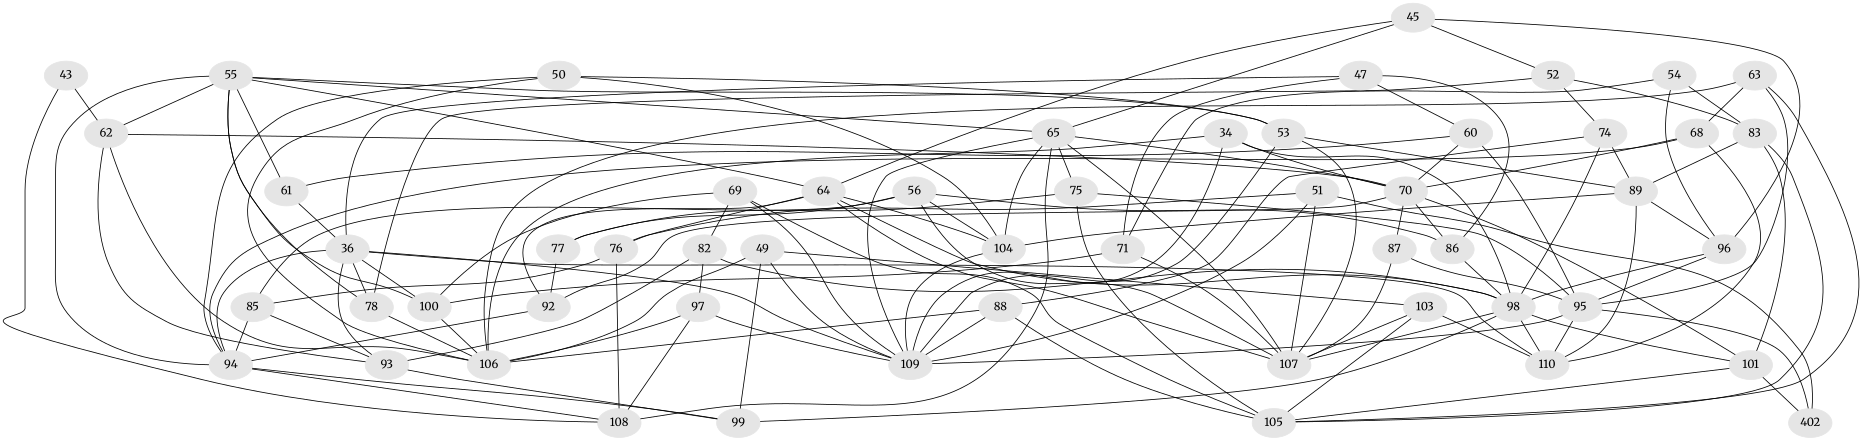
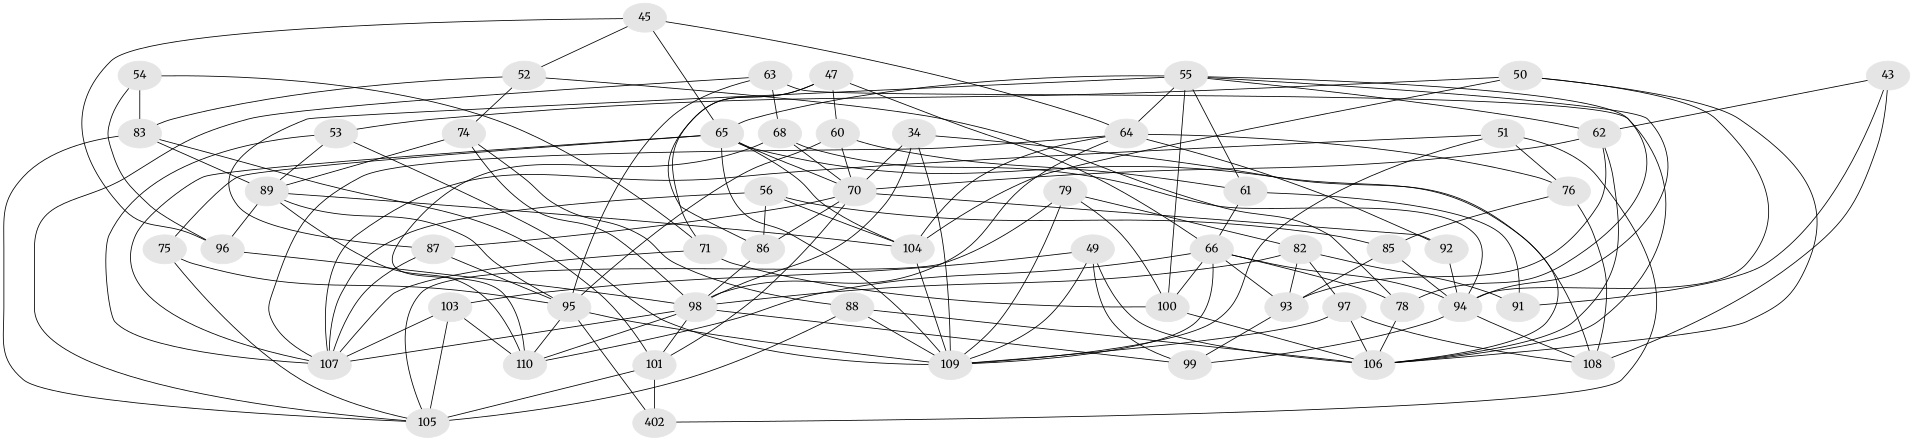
(812, 92) -> (521, 107)
(735, 191) -> (1065, 191)
(348, 249) -> (1212, 249)
(558, 249) -> none
(1652, 278) -> (407, 218)
none -> (1518, 307)
